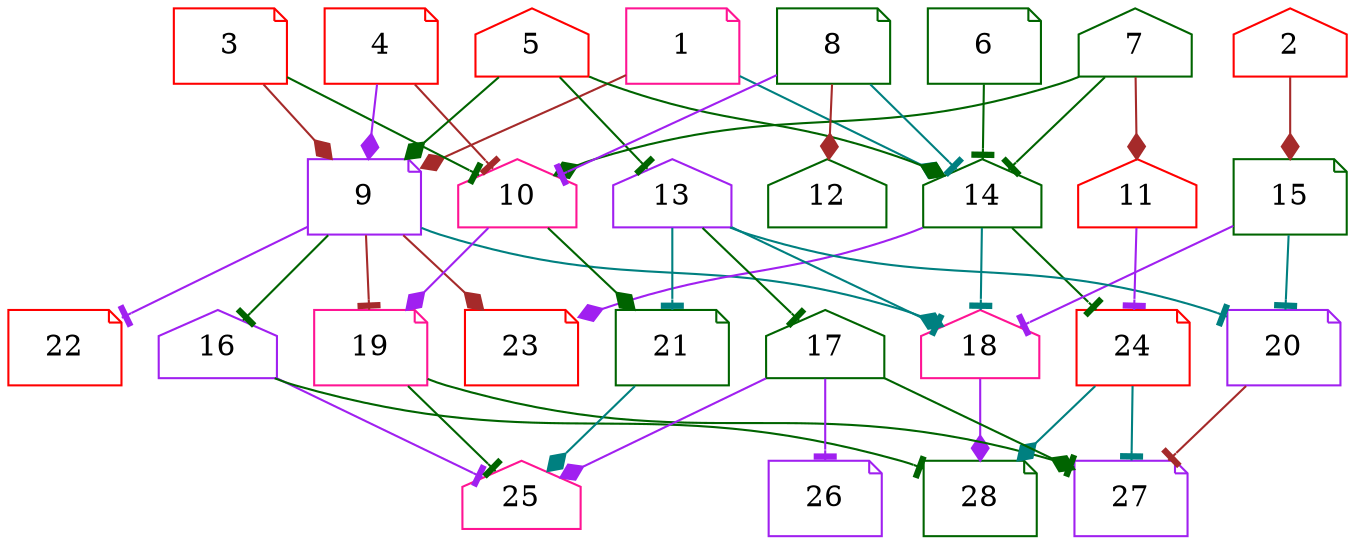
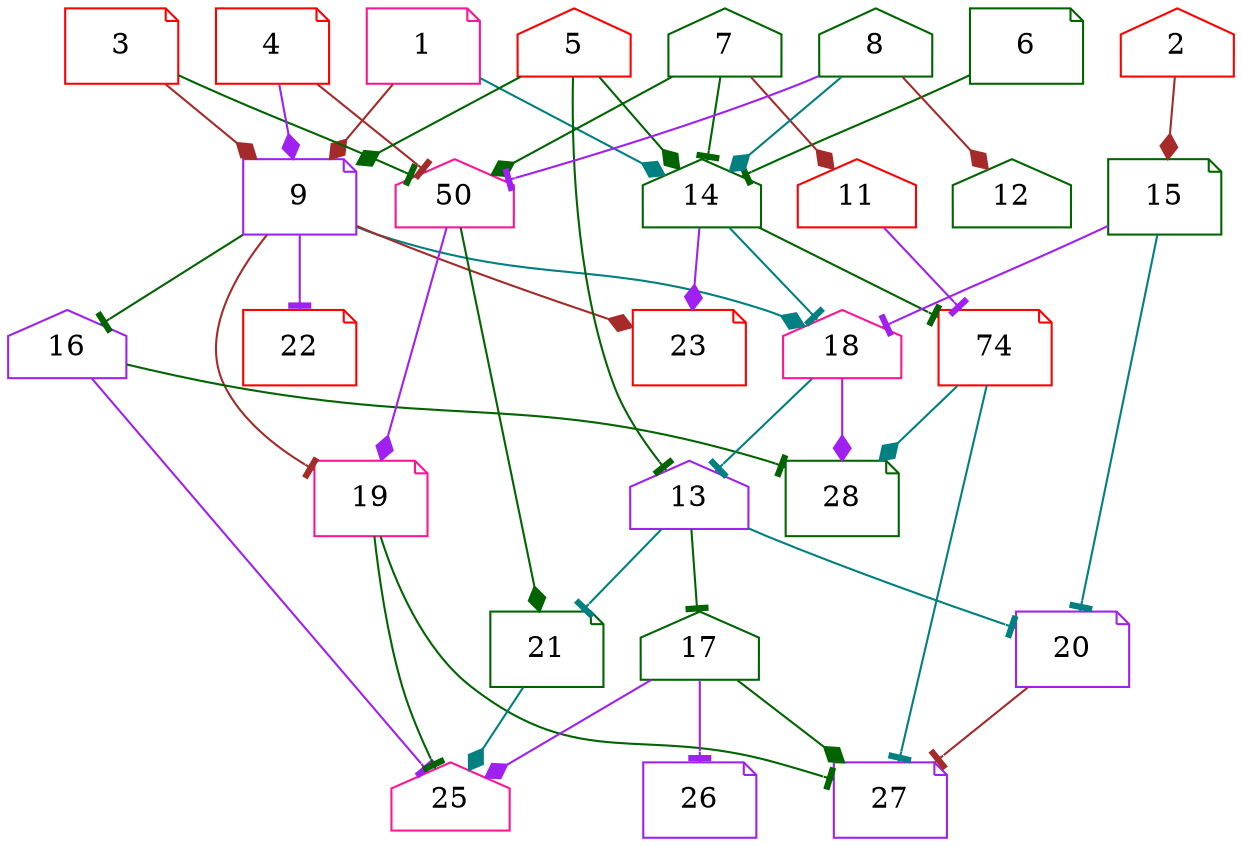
(834, 46) -> (876, 46)
(916, 129) -> (800, 112)
(517, 197) -> (455, 197)
(831, 275) -> (768, 421)
(1133, 348) -> (995, 348)
